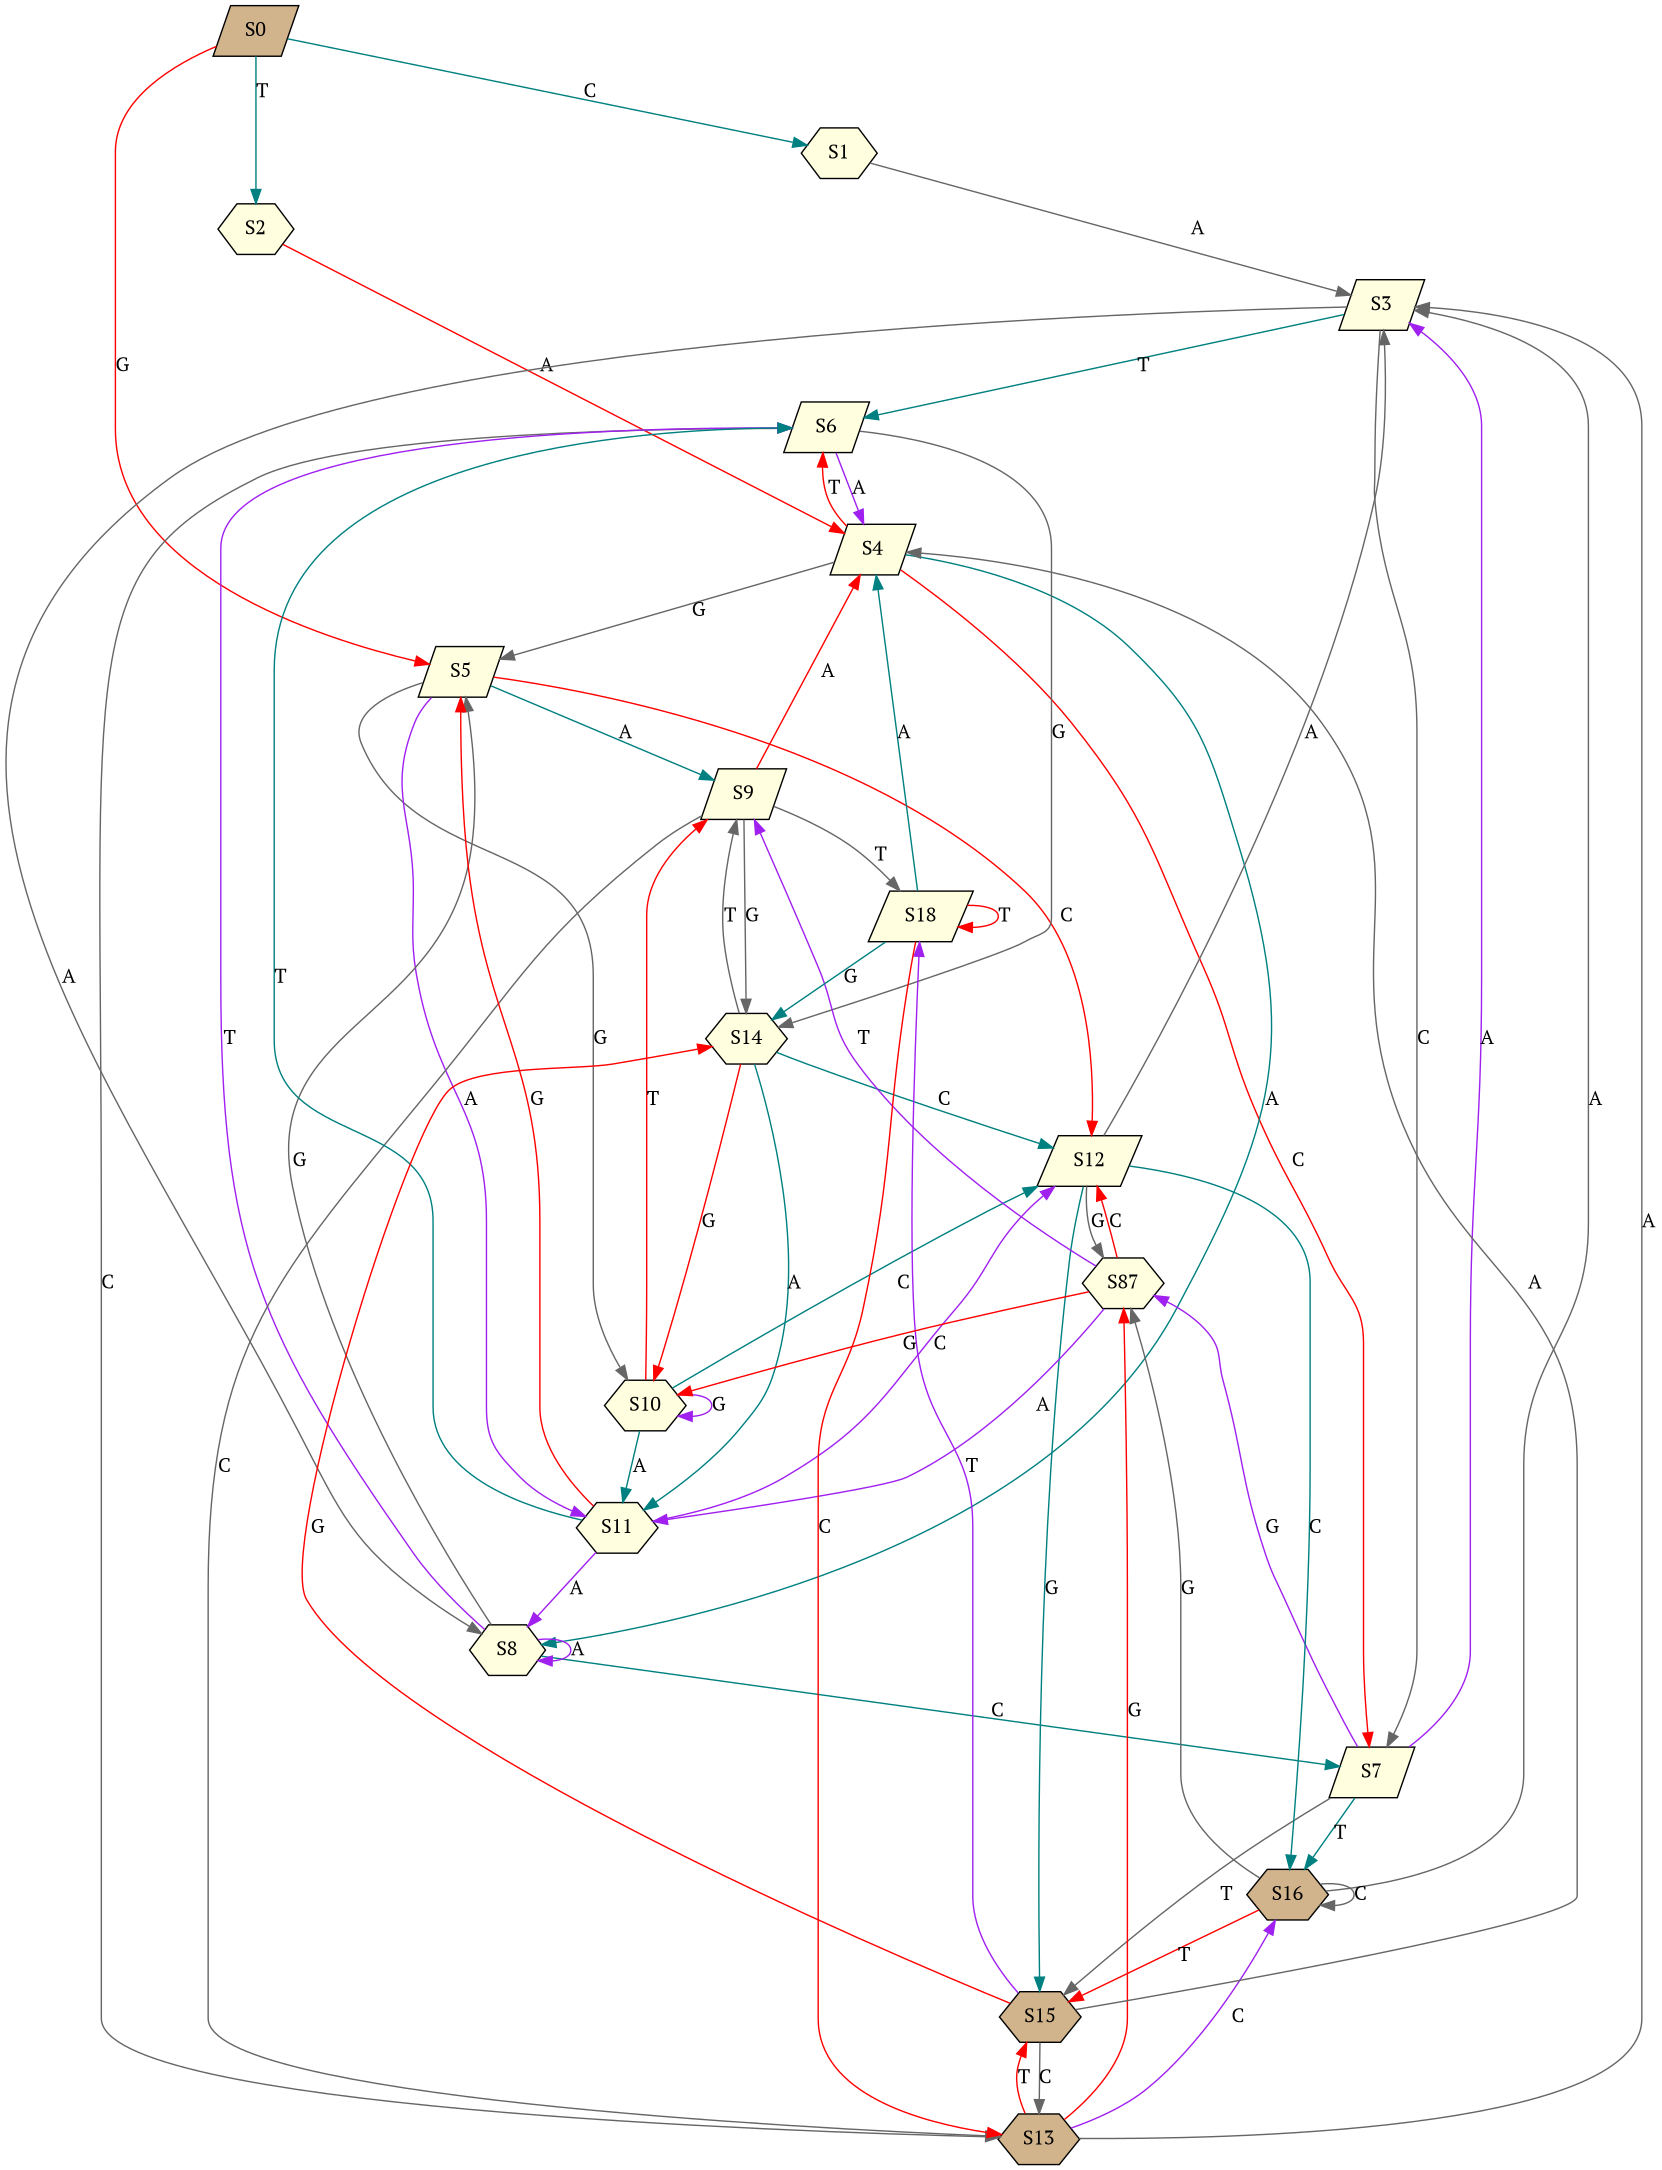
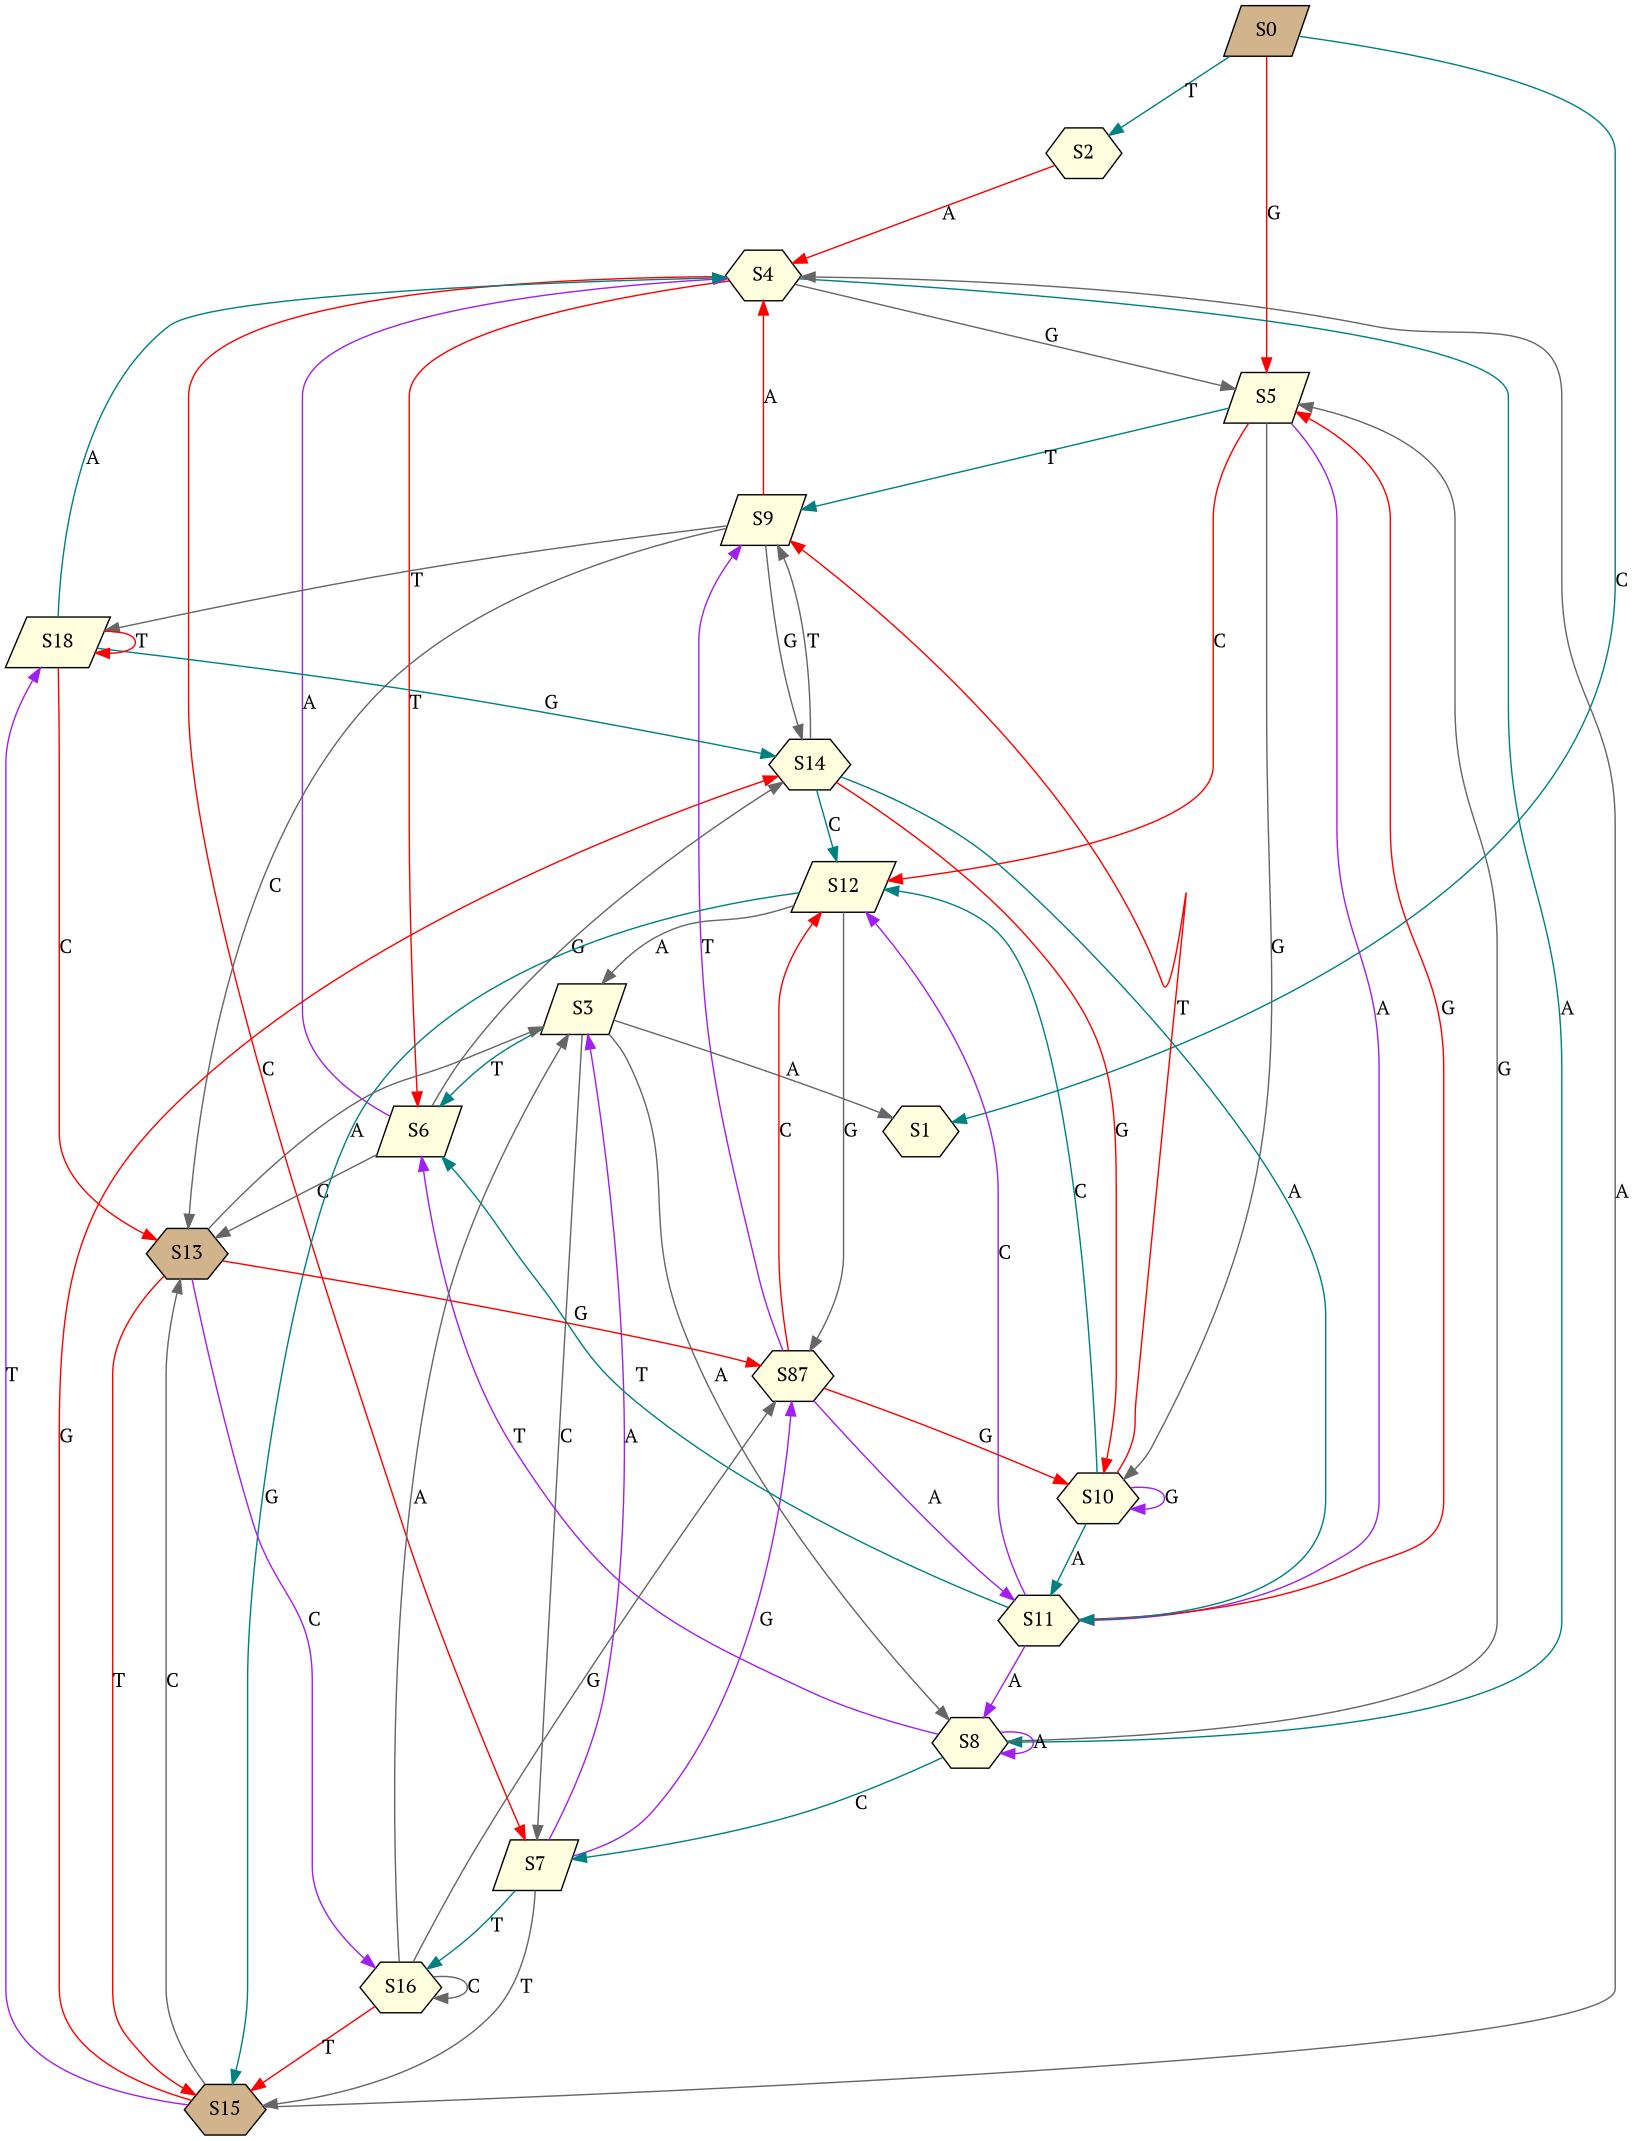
(1103, 227) -> (747, 1065)
(873, 550) -> (763, 275)
(626, 733) -> (1052, 459)
(1310, 1452) -> none
(1288, 1895) -> (401, 1987)
